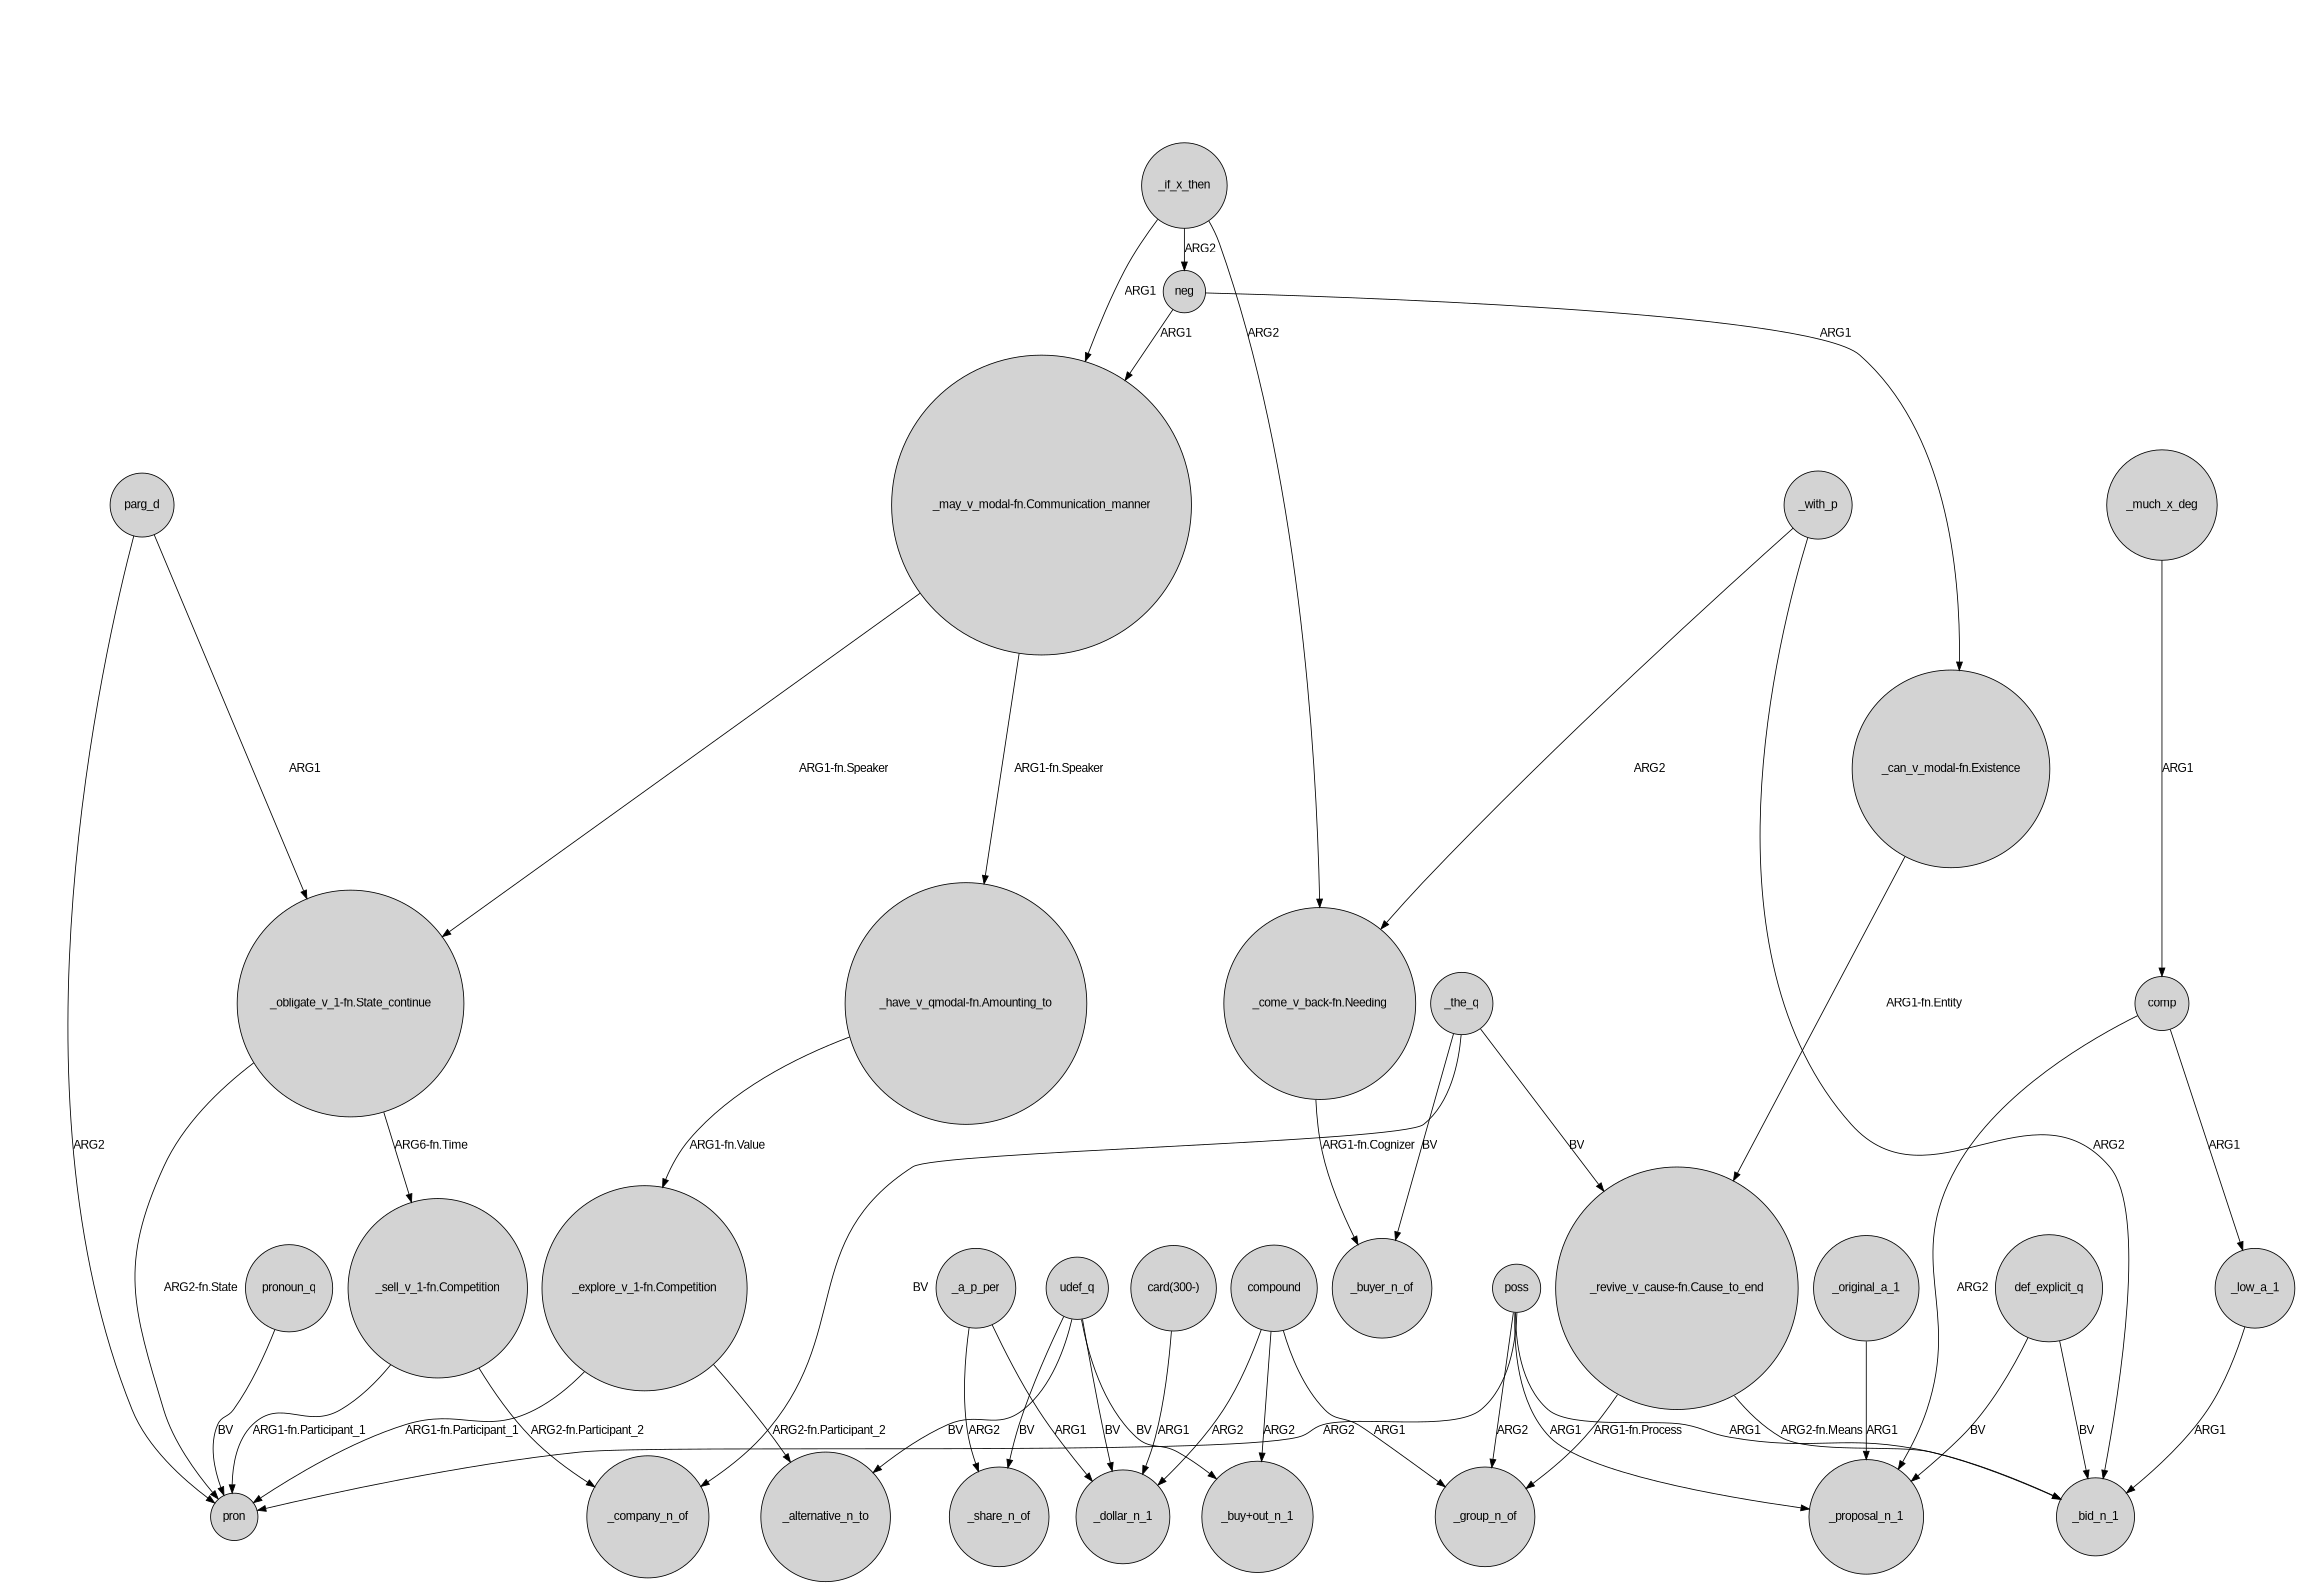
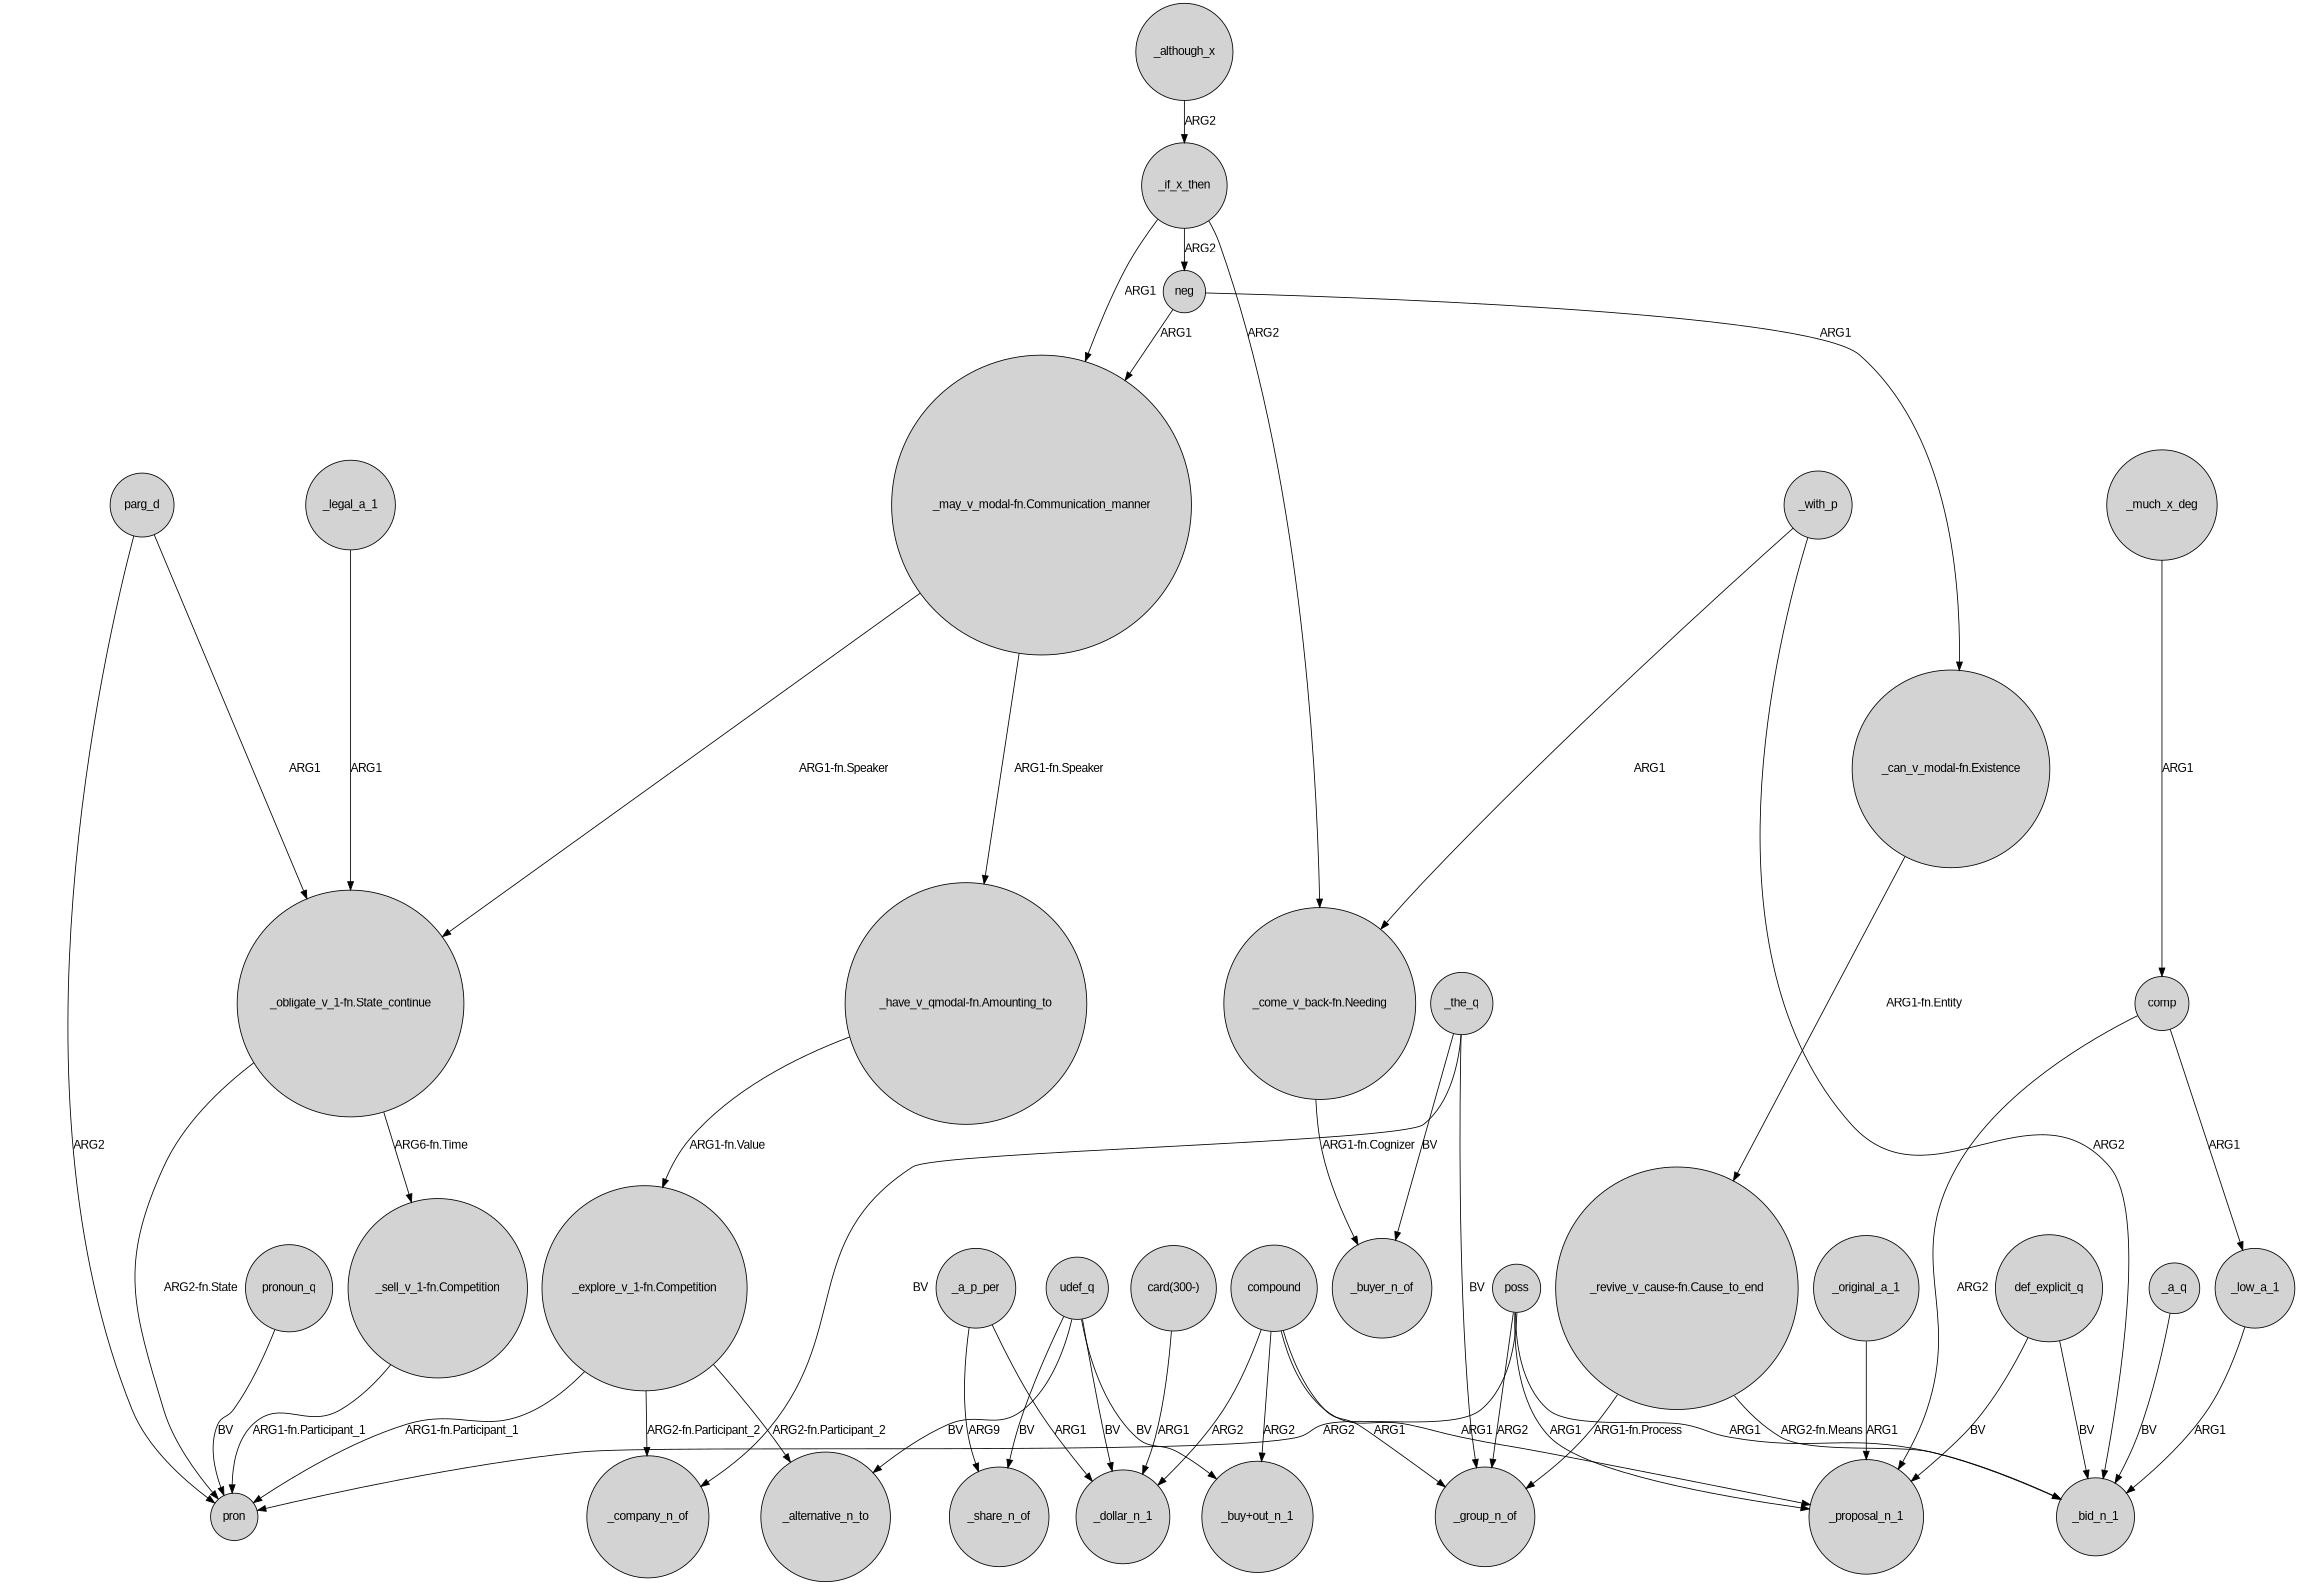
none -> (1184, 52)
none -> (351, 505)
(1649, 769) -> (1649, 769)
(1540, 1107) -> (1461, 1248)
none -> (2174, 1288)
(984, 1431) -> (984, 1431)
(526, 1432) -> (646, 1419)
none -> (1517, 1448)
